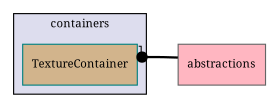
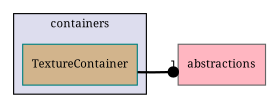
(162, 57) -> (154, 72)
